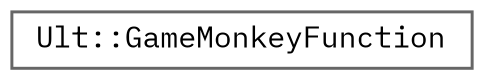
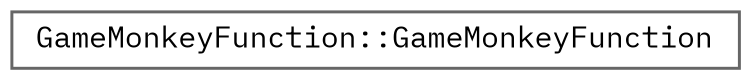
(242, 40) -> (376, 40)
